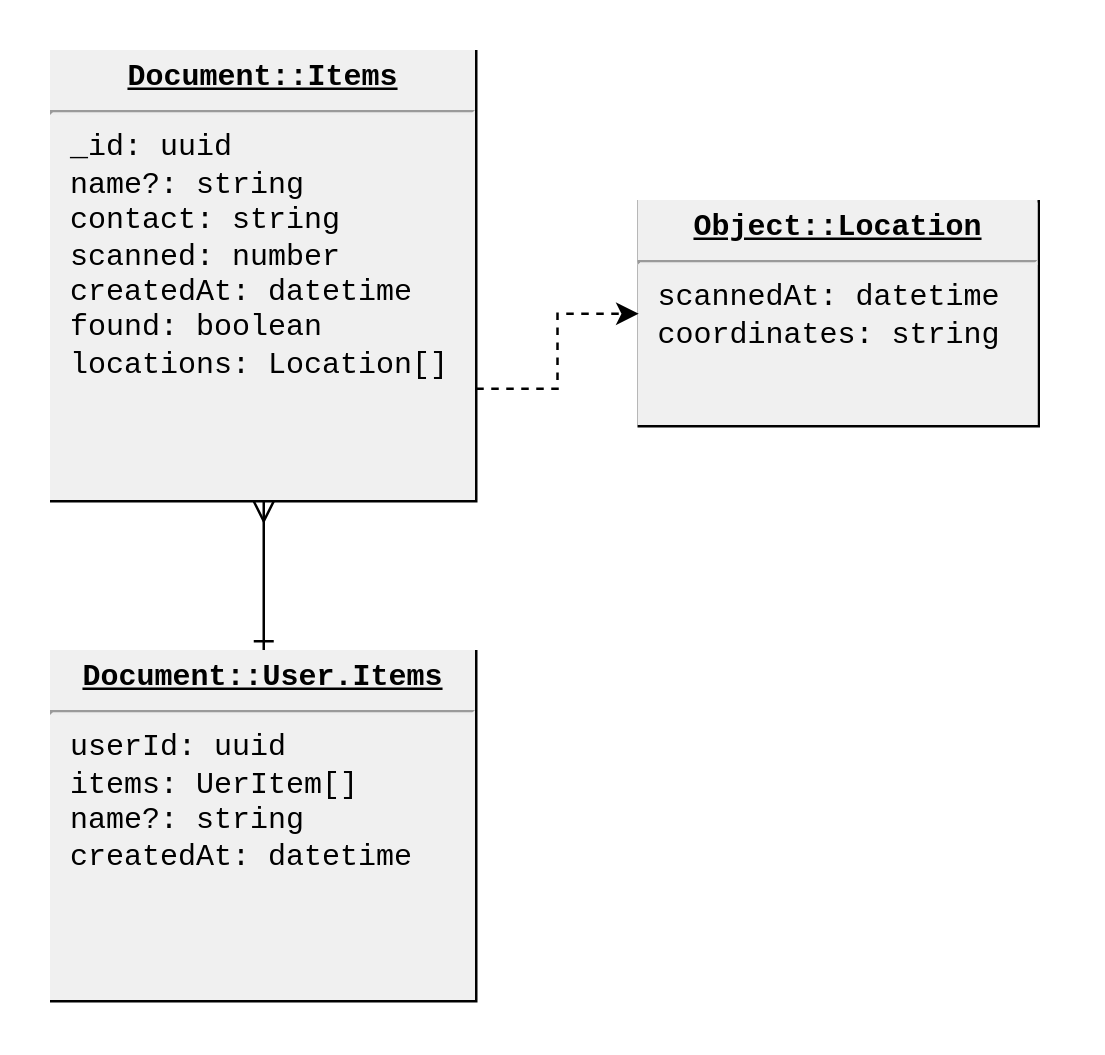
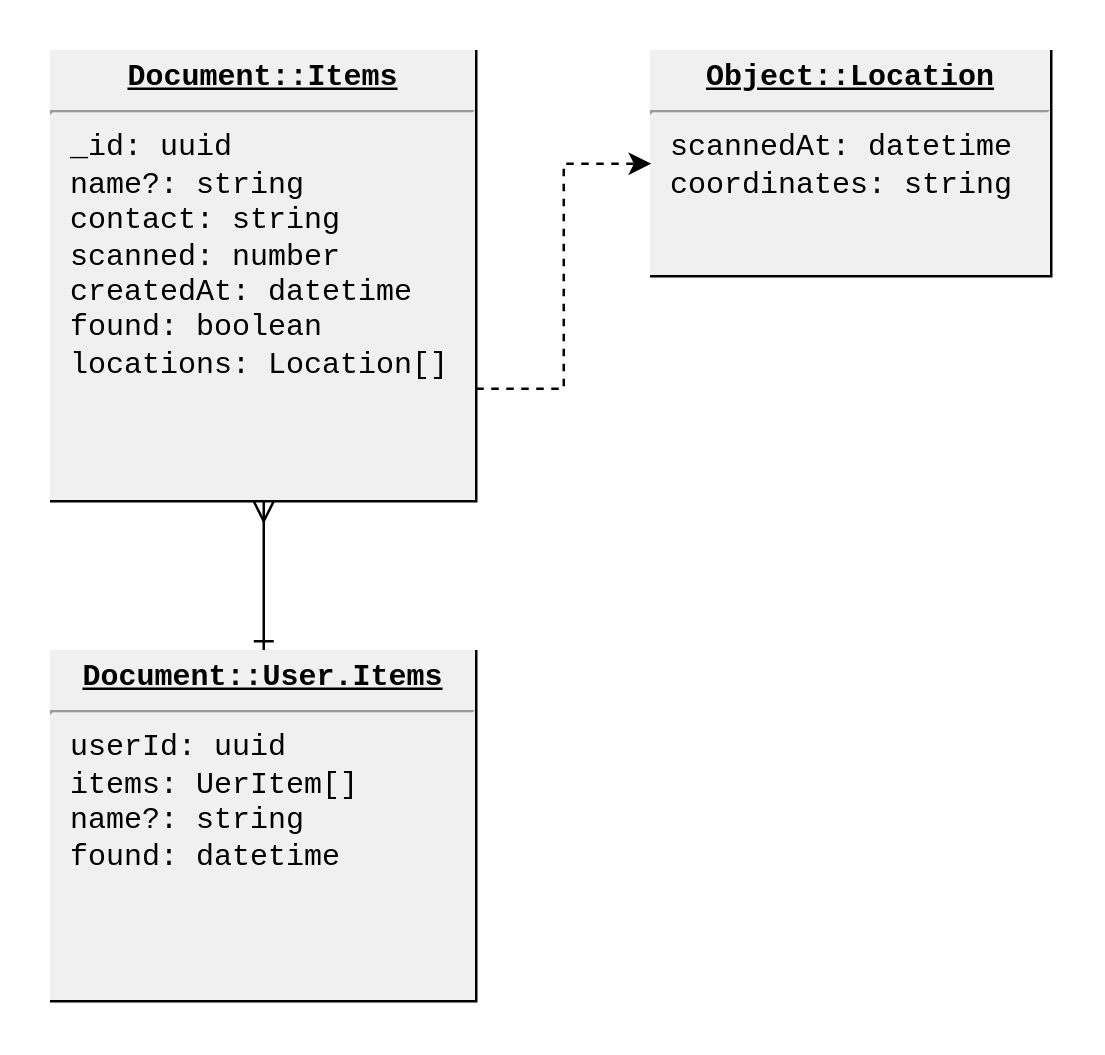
(839, 314) -> (851, 164)
(208, 741) -> (208, 741)
